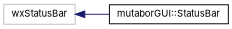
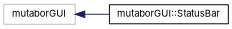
(39, 14) -> (39, 14)
